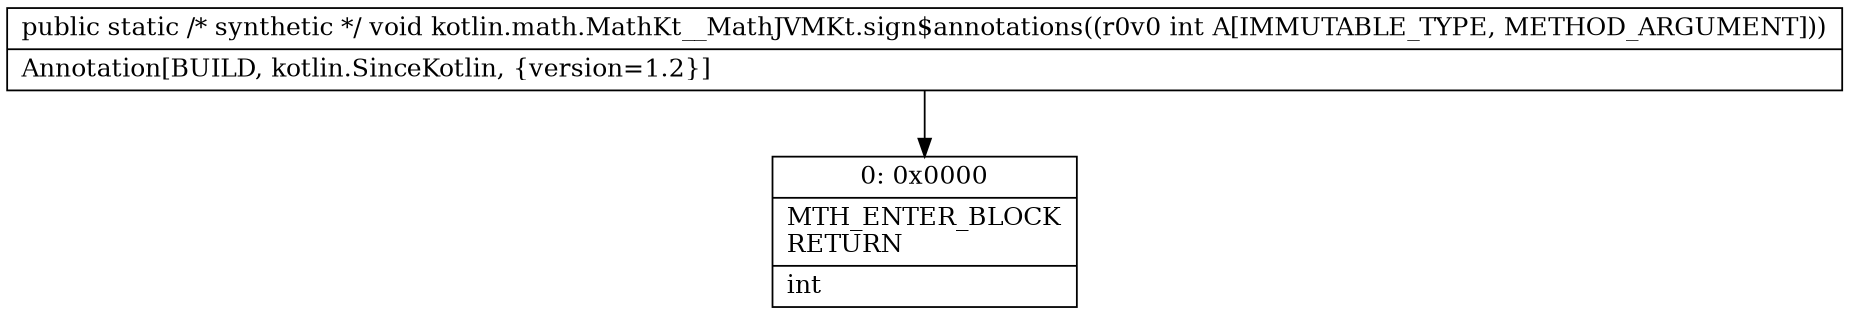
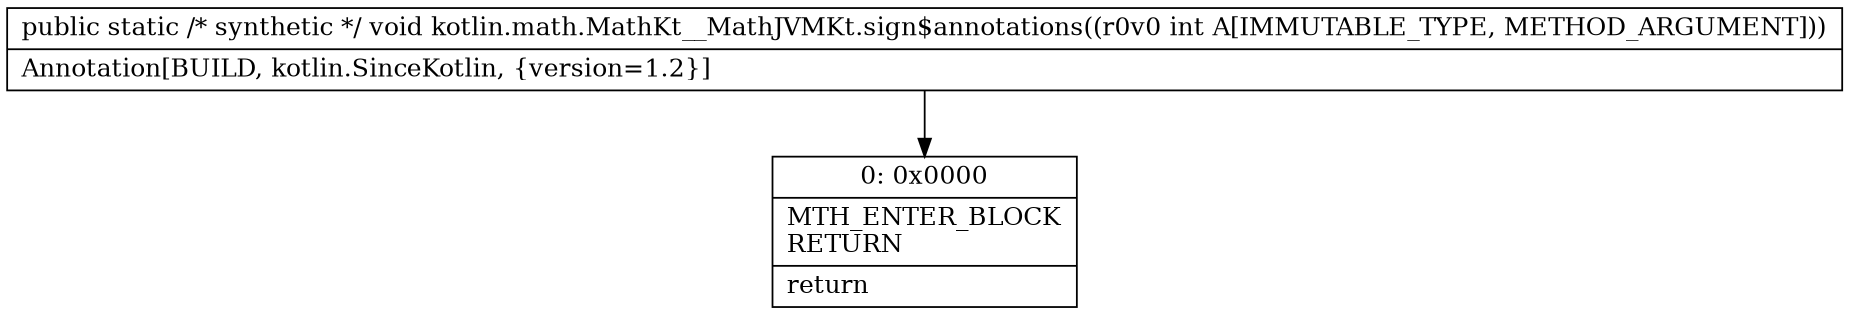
(805, 286) -> (828, 286)
